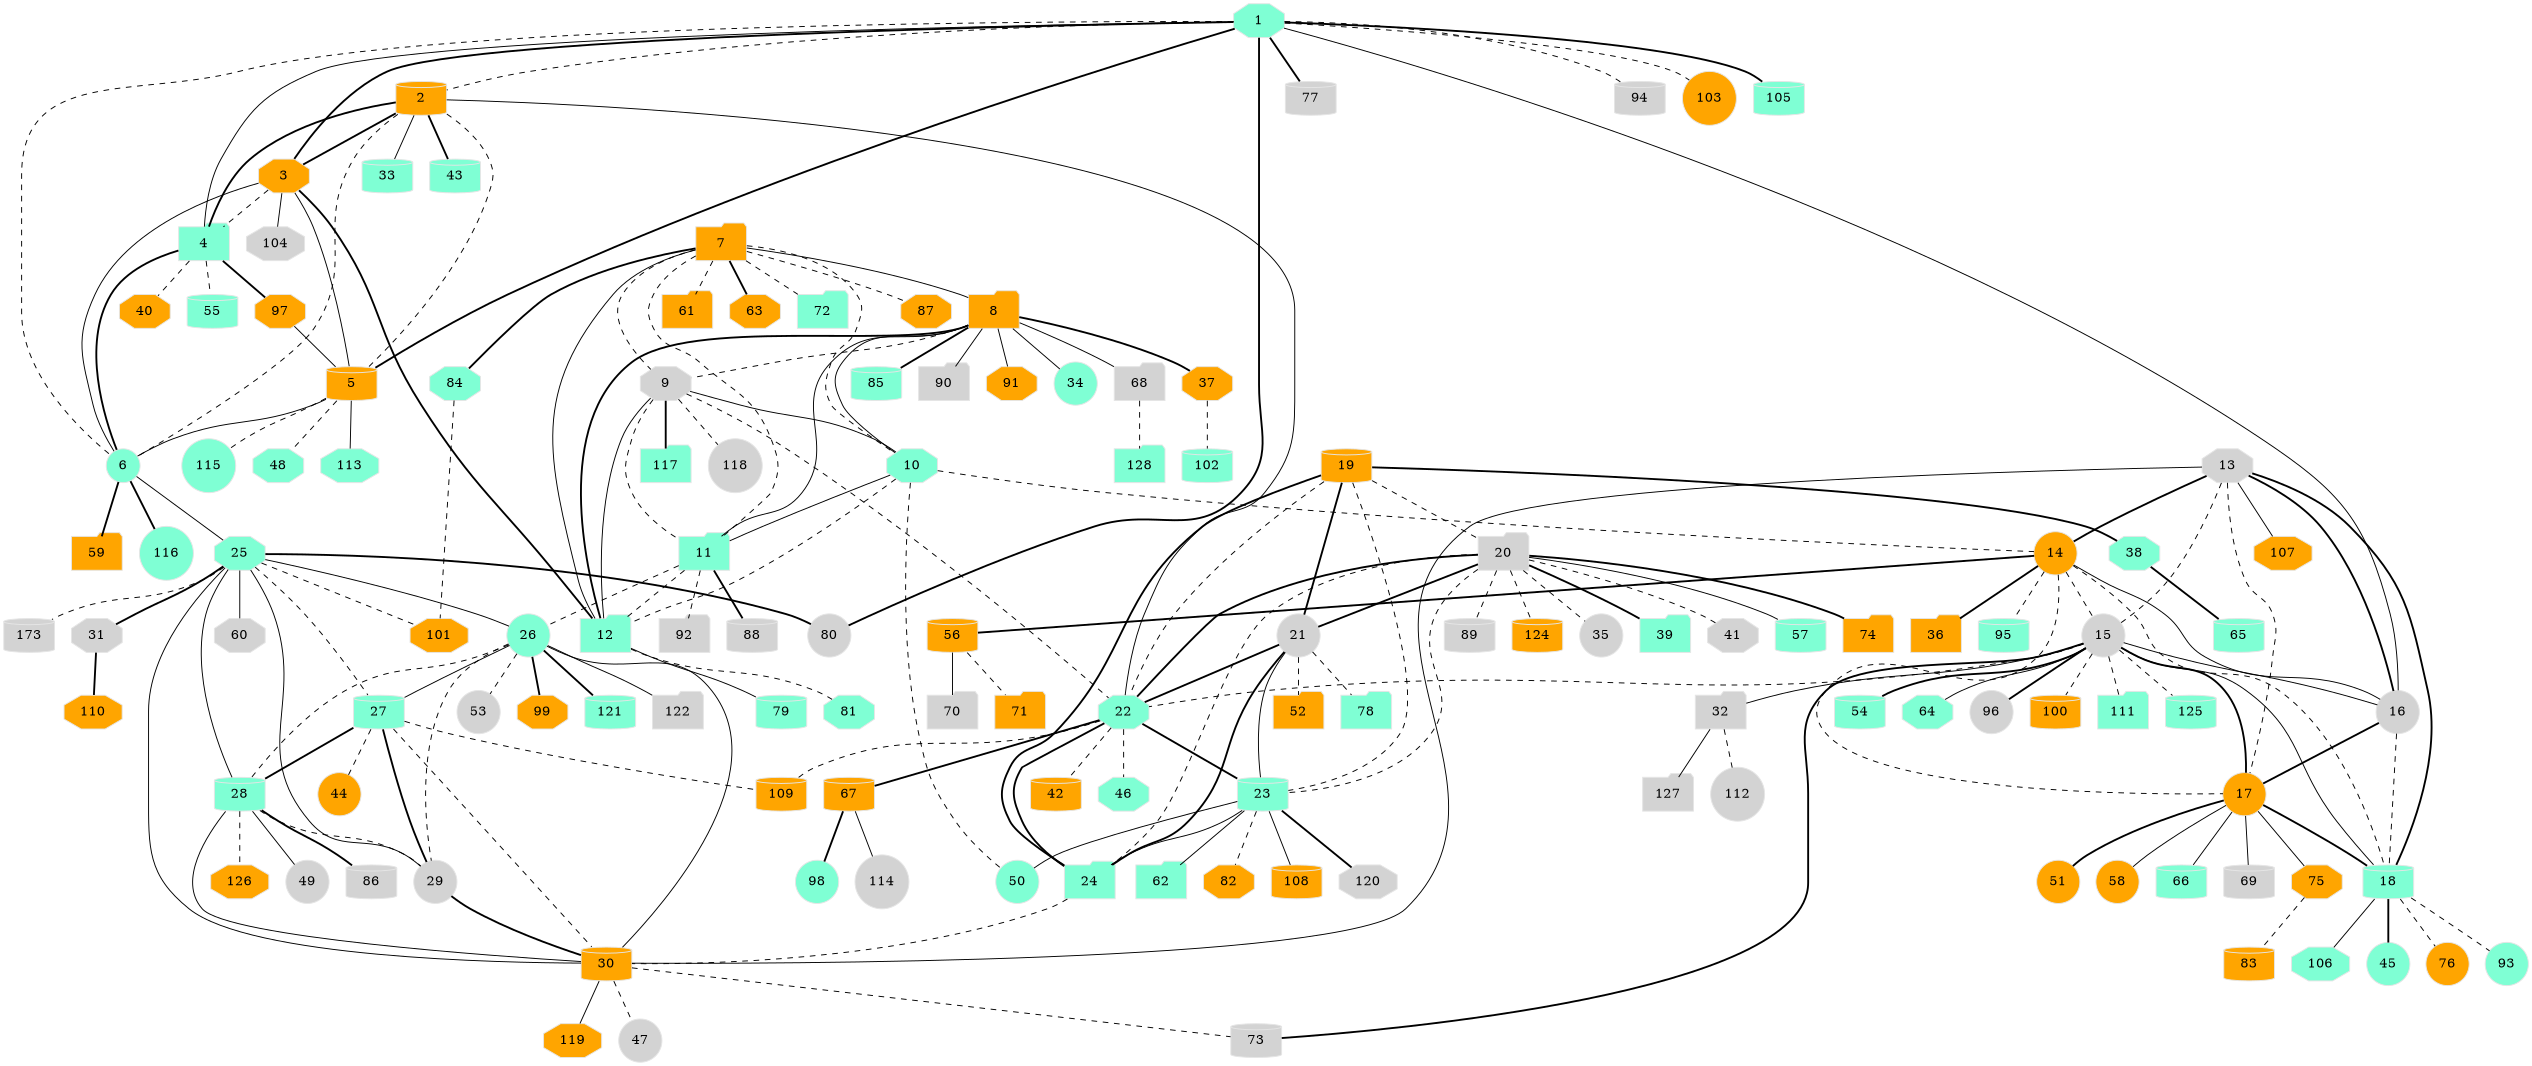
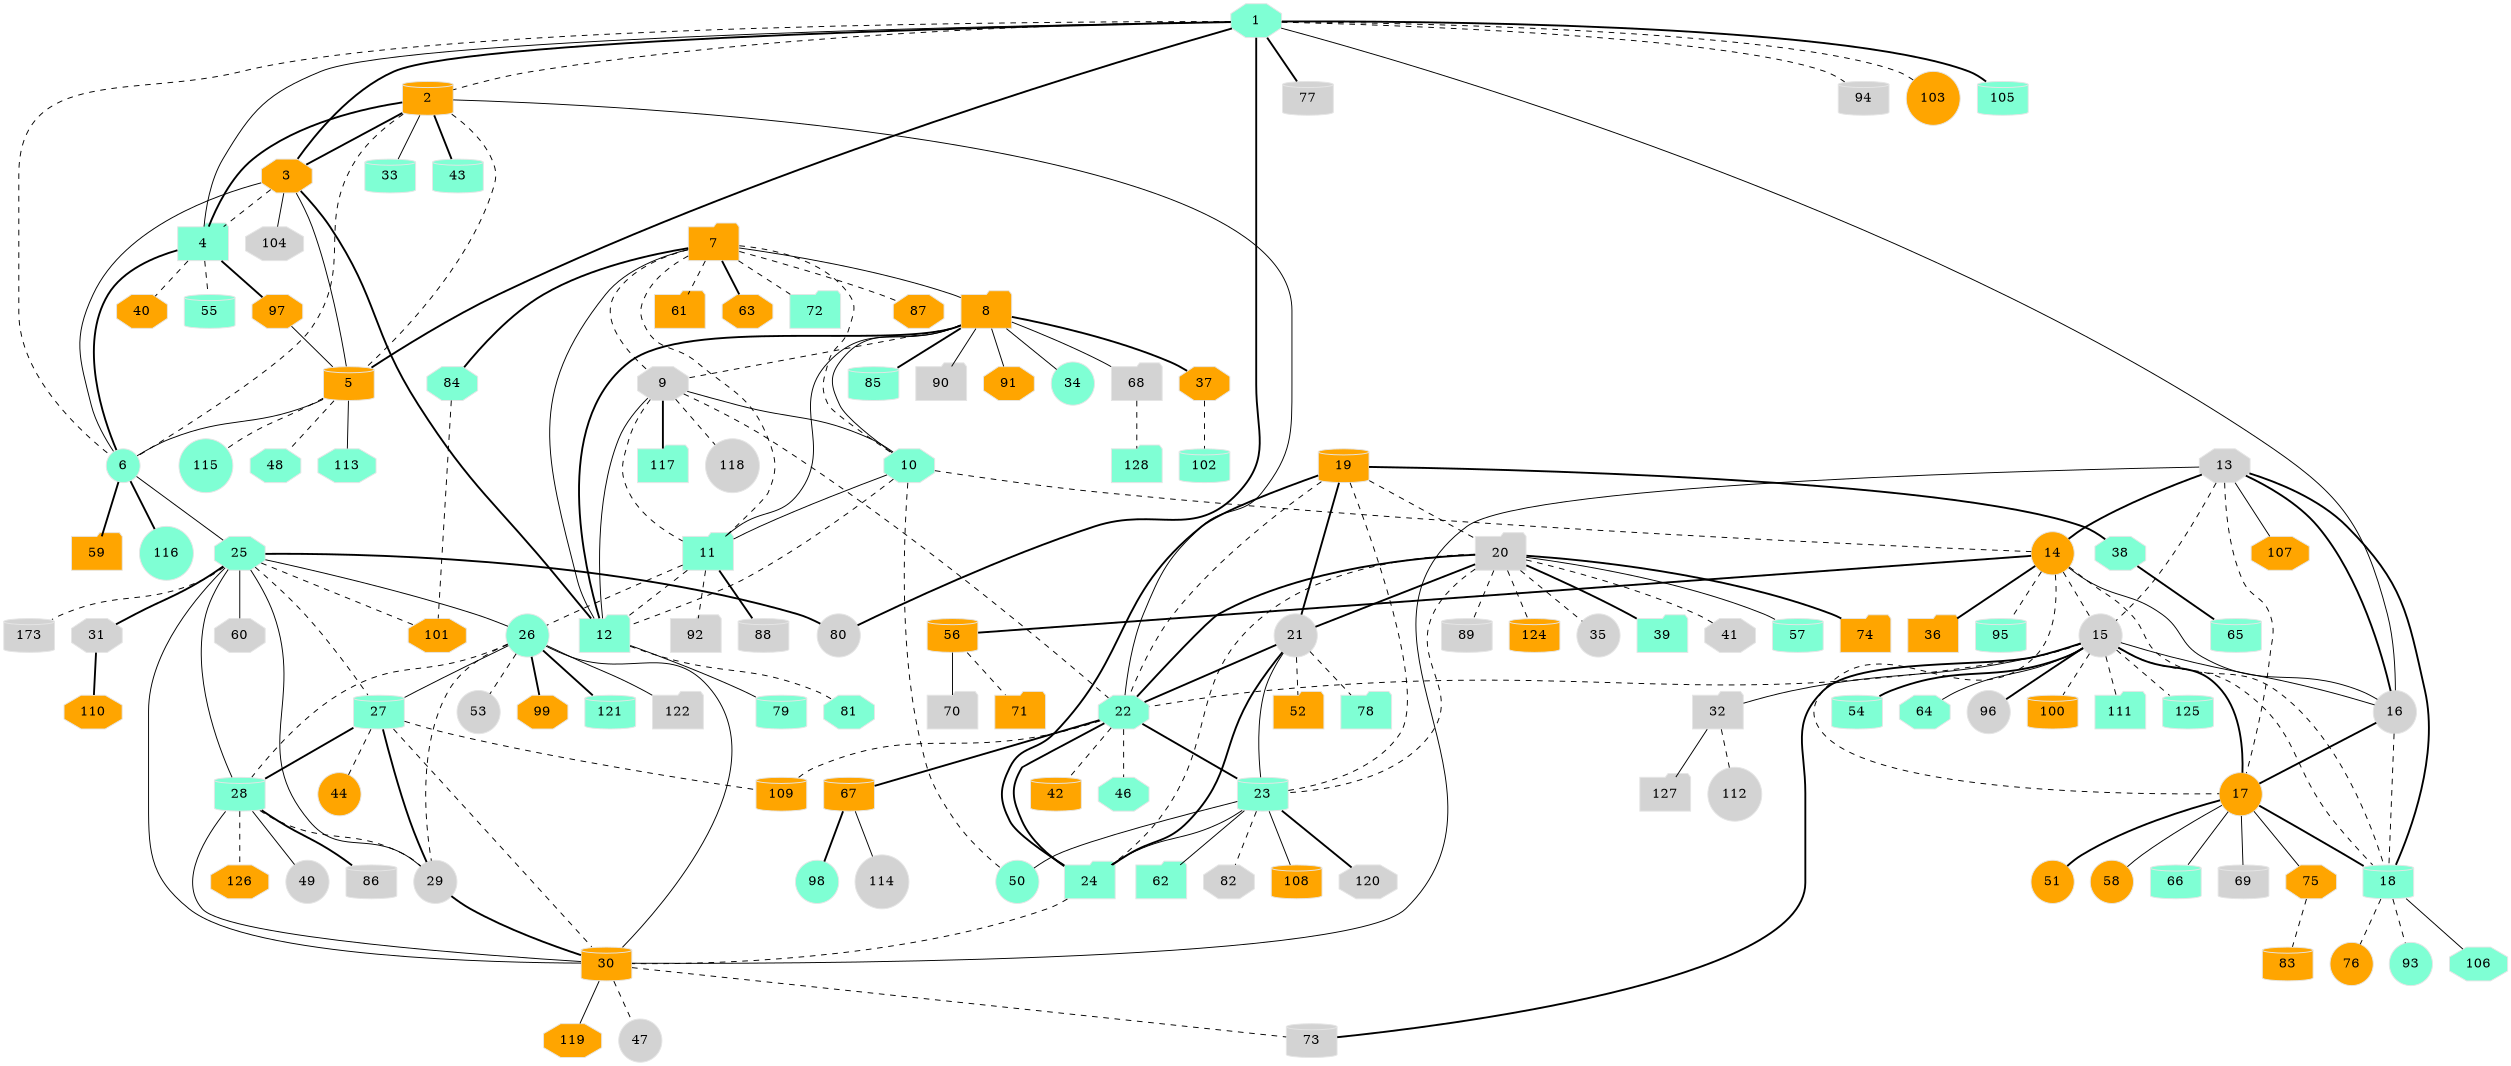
(2277, 719) -> (2274, 720)
(1229, 882) -> (1229, 882)
(2388, 964) -> none
